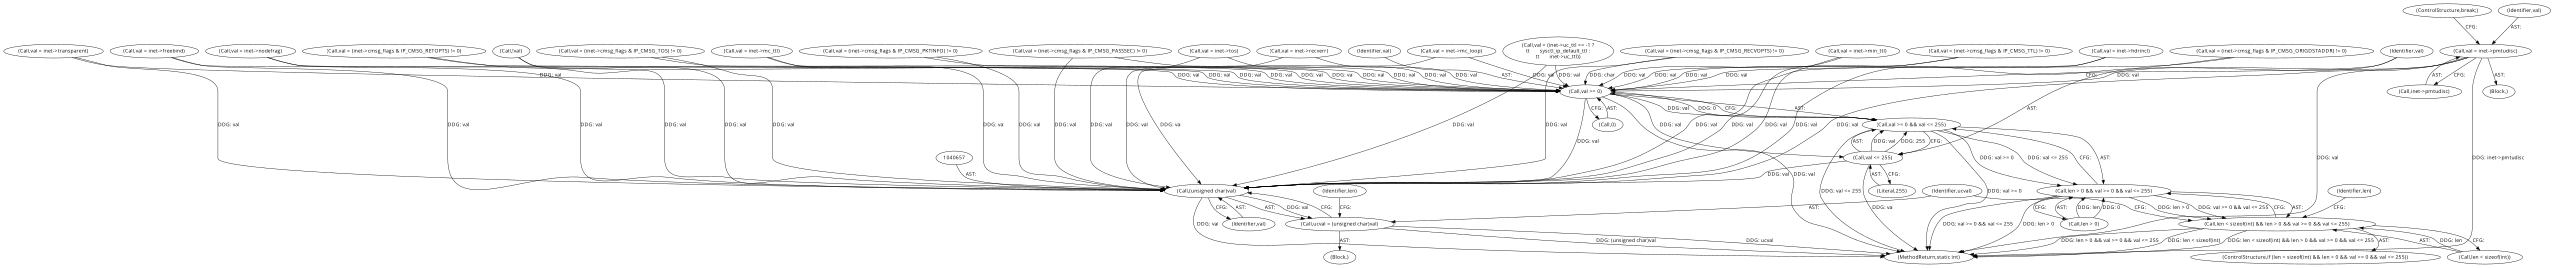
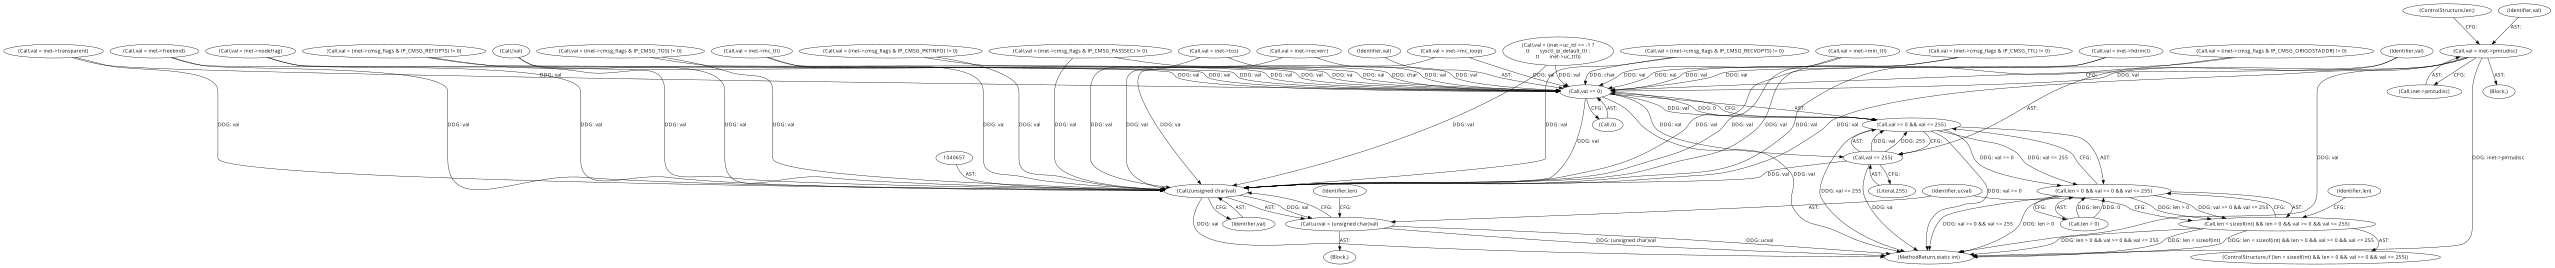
(2447, 11) -> (2447, 11)
(1405, 75) -> (1405, 75)
(2485, 257) -> none
